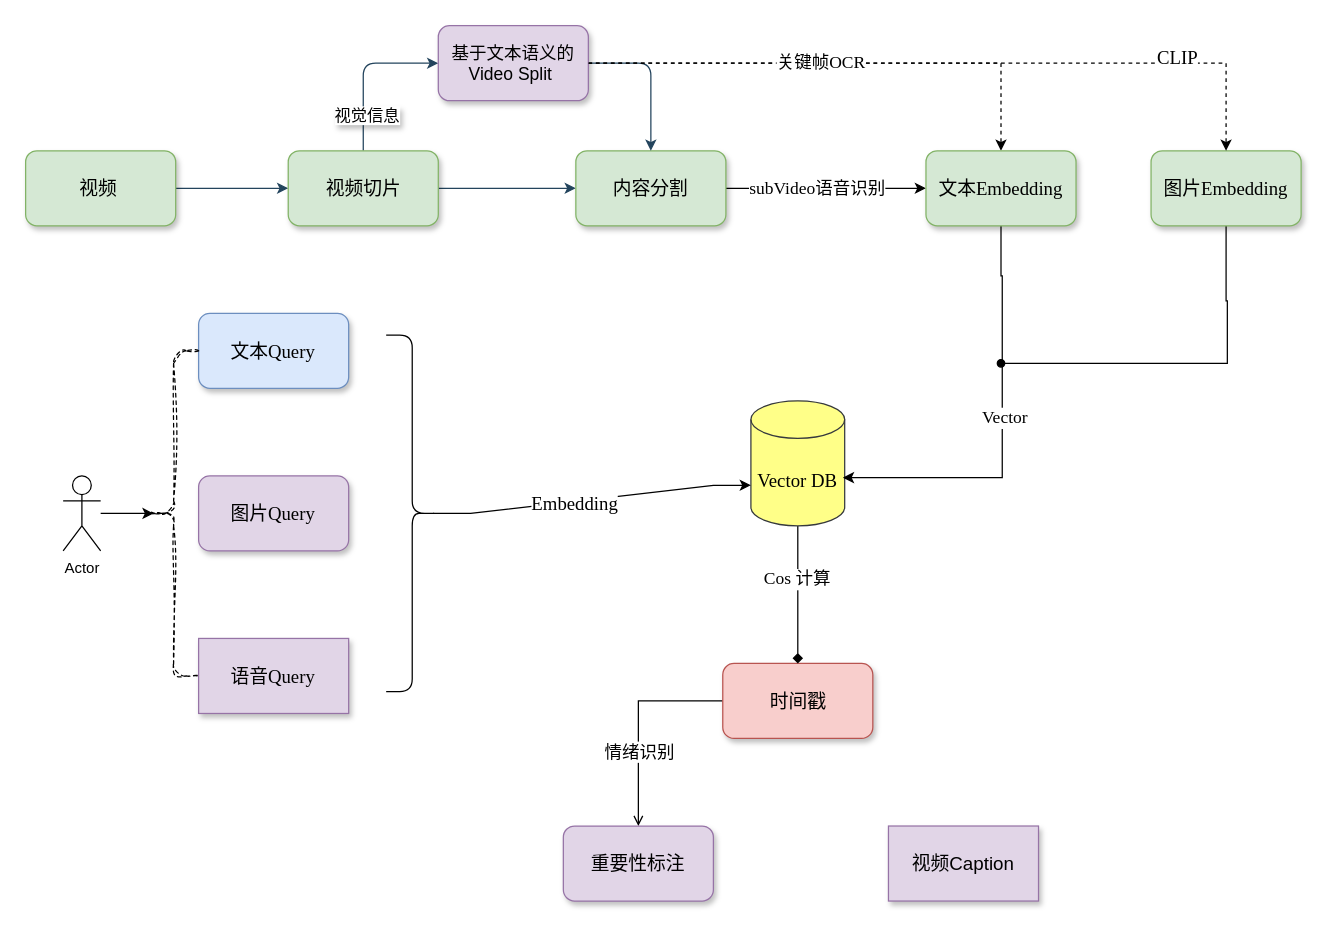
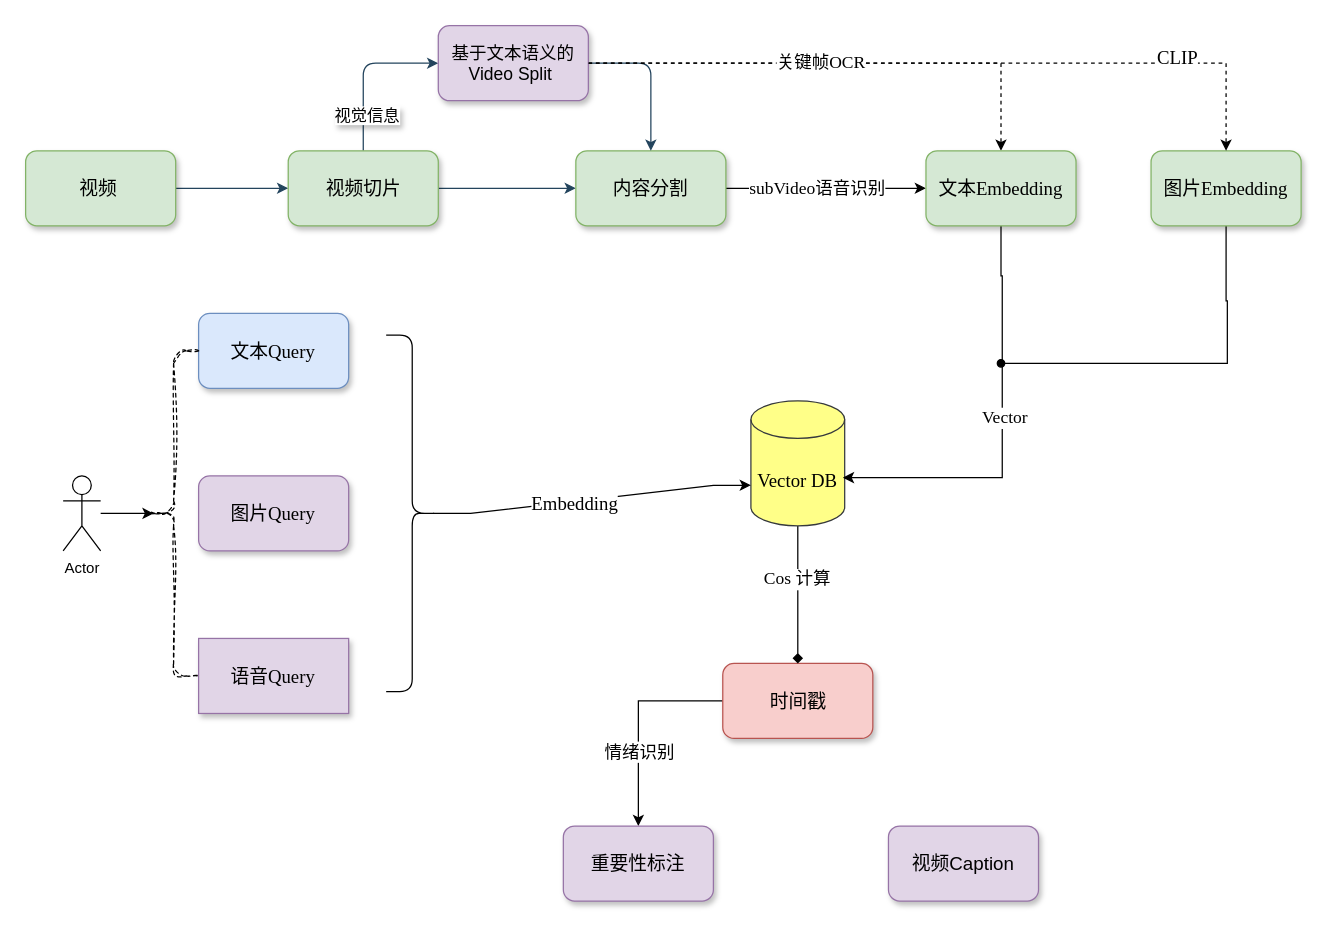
(638, 818) -> (638, 816)
(963, 863) -> (963, 863)
